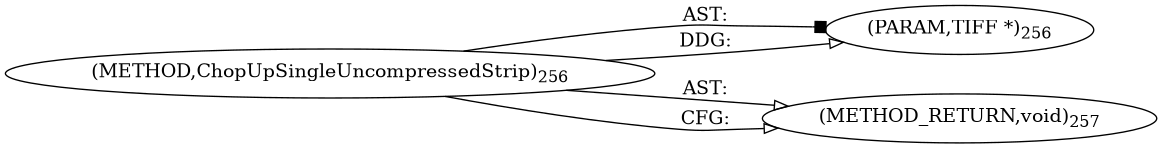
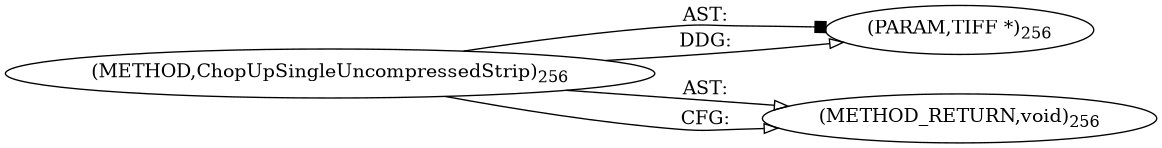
(1085, 116) -> (1085, 116)
